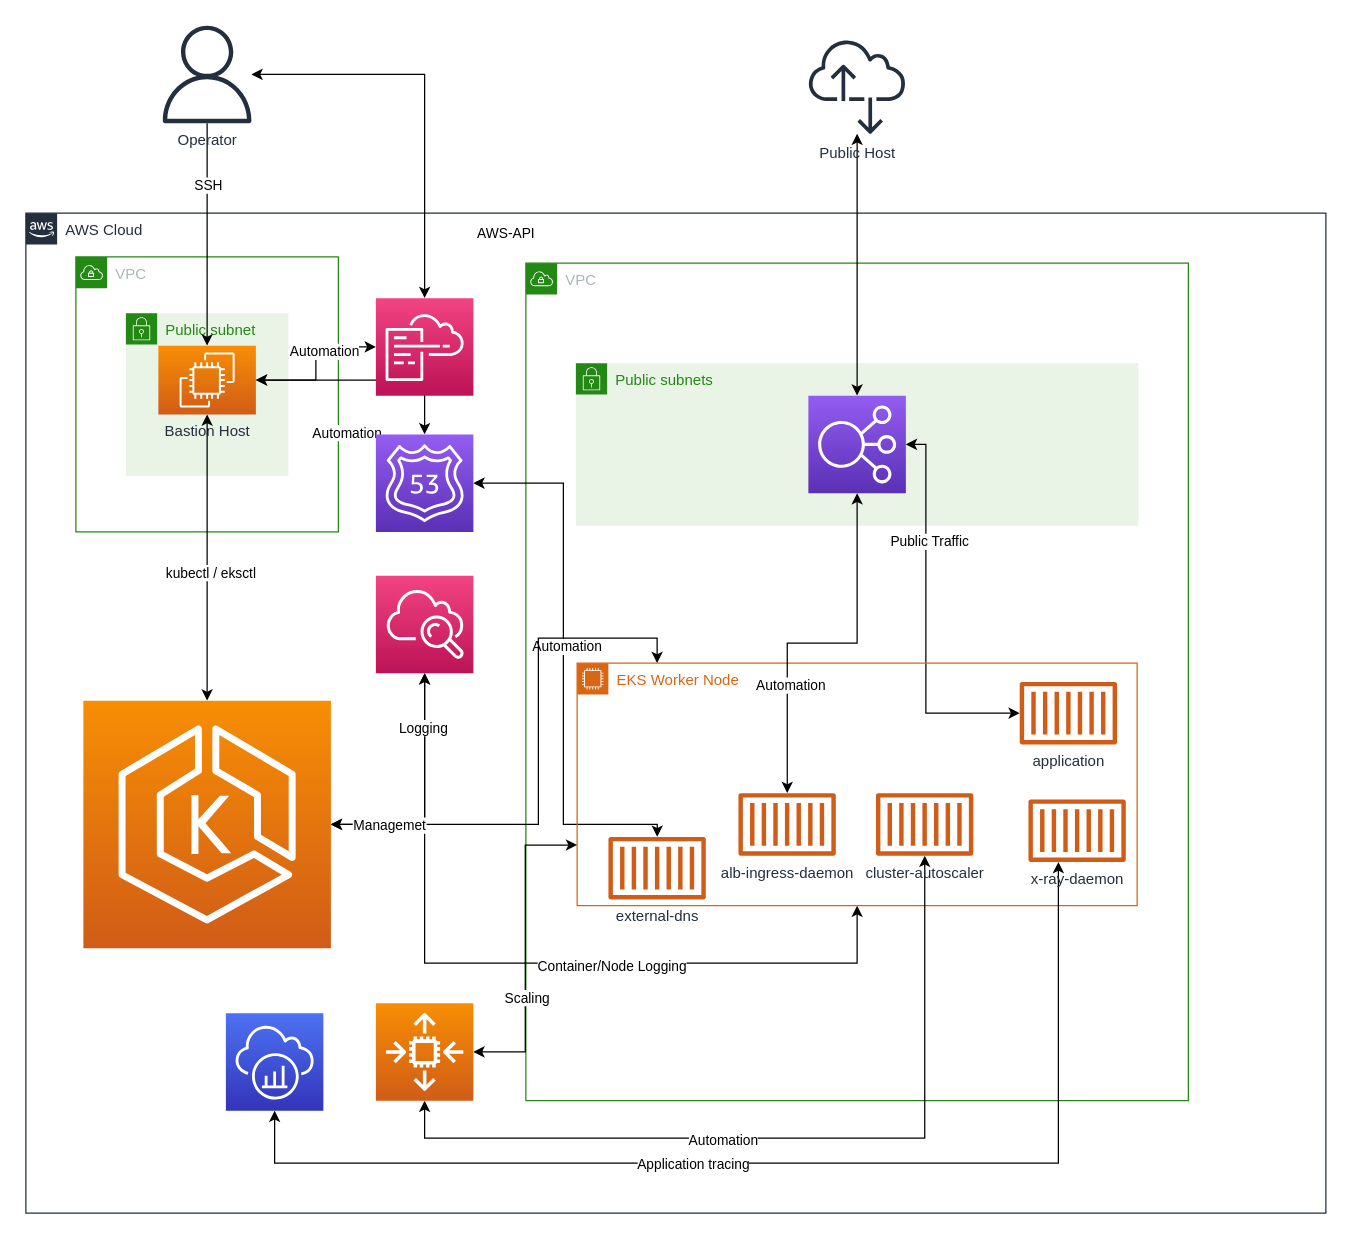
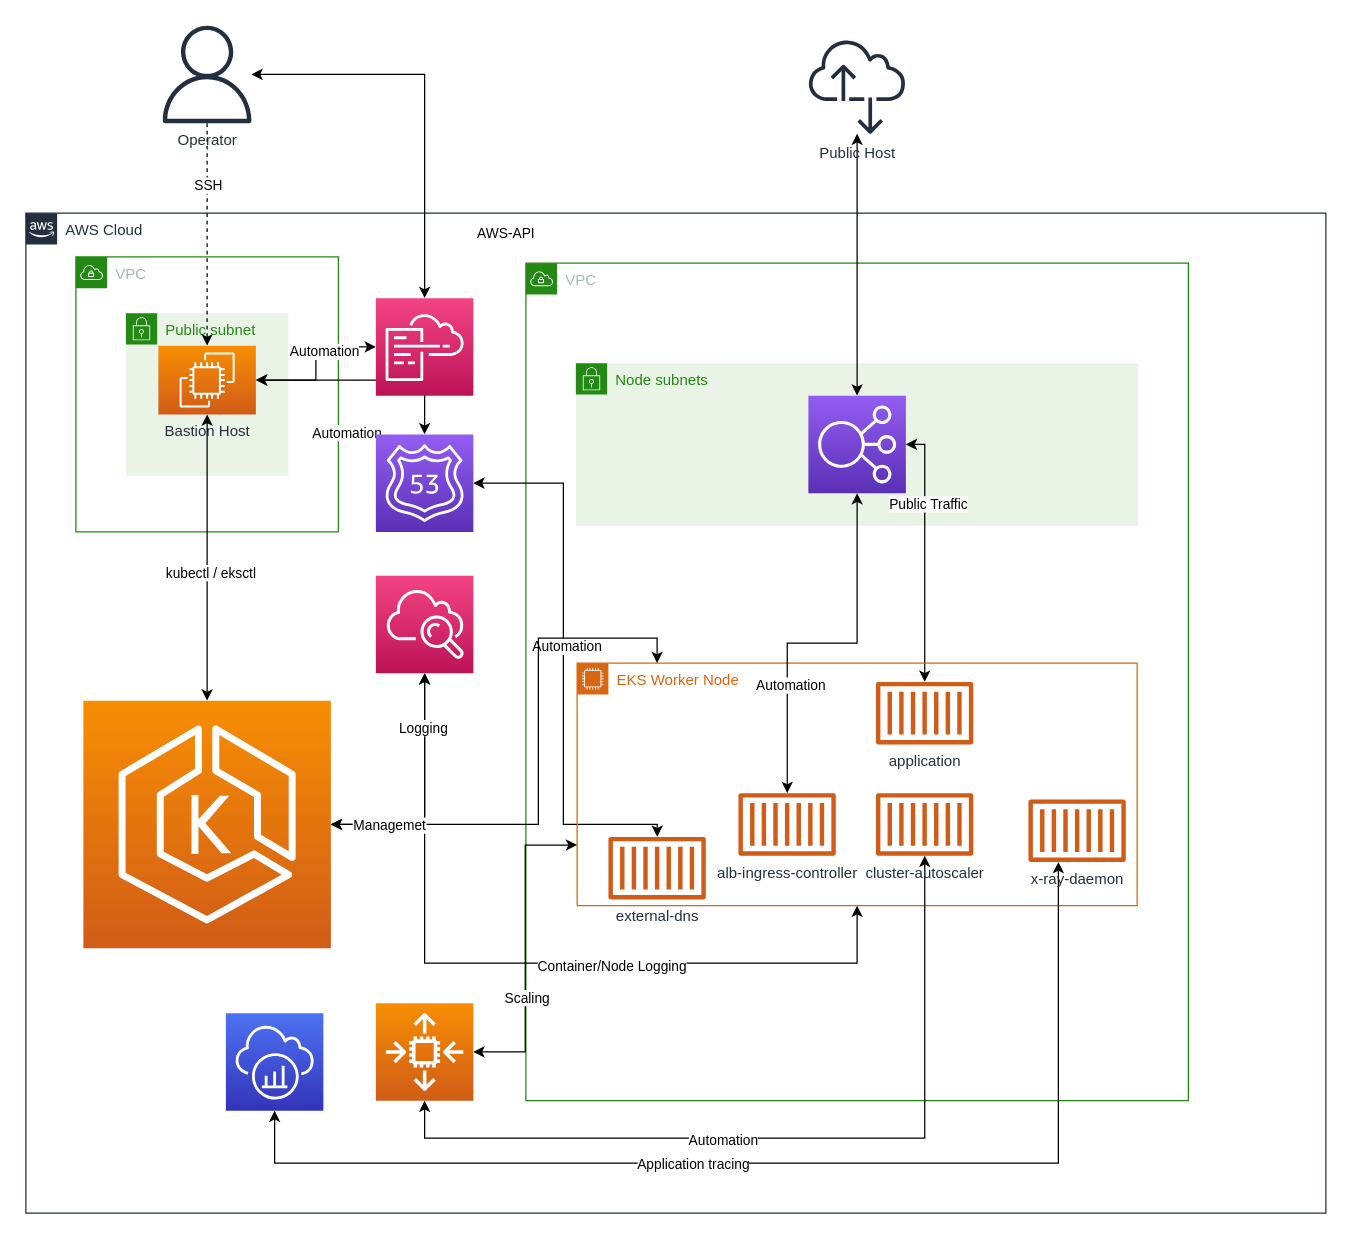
(207, 263) -> (207, 263)
(669, 381) -> (664, 381)
(1068, 713) -> (924, 713)
(788, 873) -> (788, 873)
